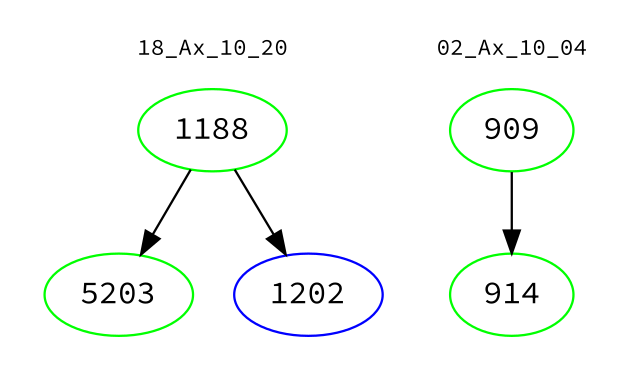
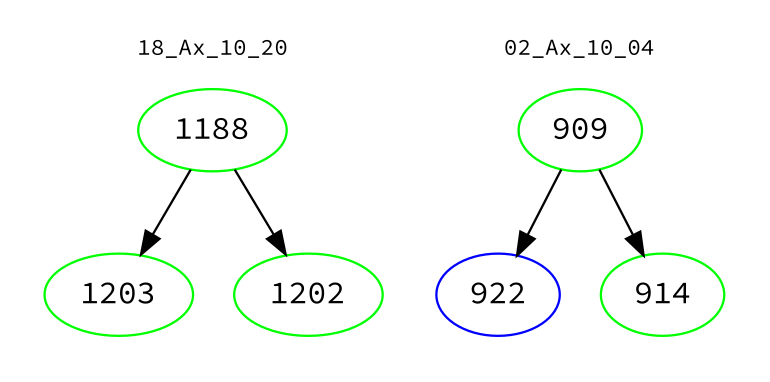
(119, 295) -> (119, 295)
(308, 295) -> (308, 295)
none -> (498, 295)
